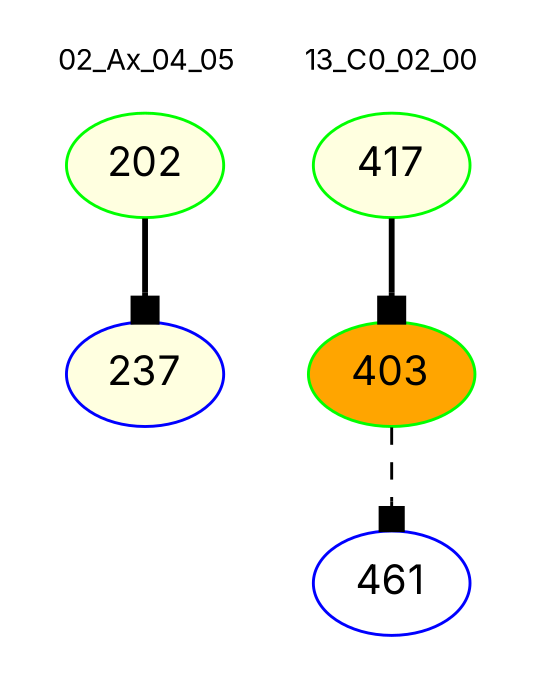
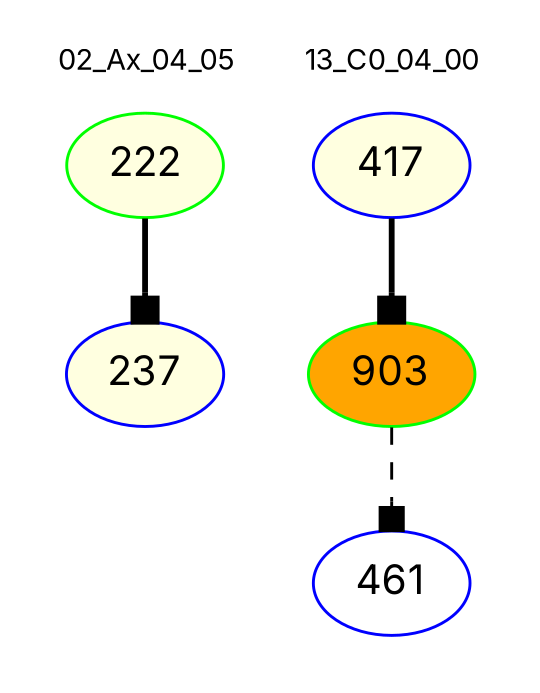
(392, 62) -> (393, 62)
(145, 165) -> (145, 165)
(392, 165) -> (392, 165)
(392, 374) -> (392, 374)
